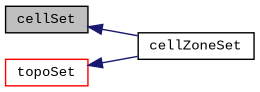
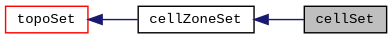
(120, 33) -> (286, 20)
